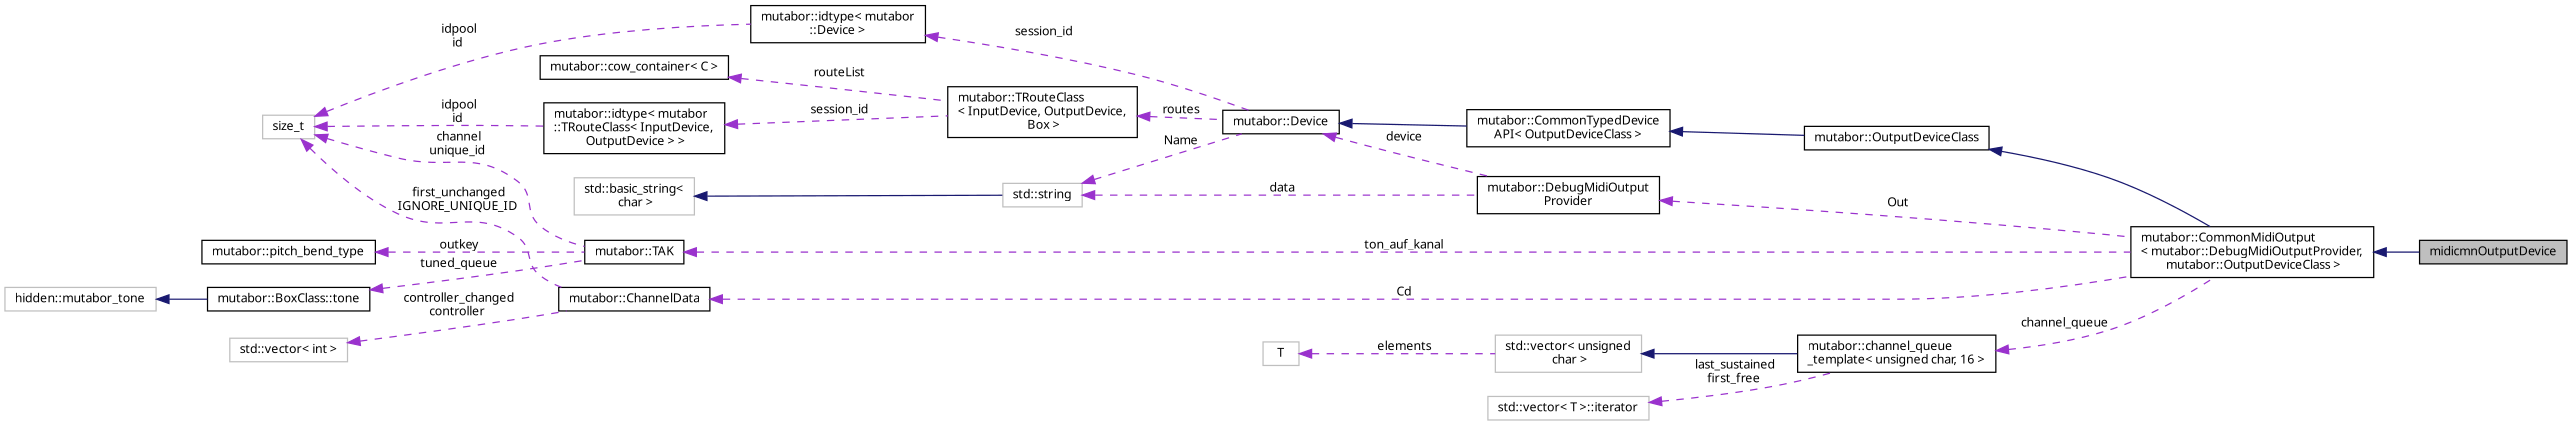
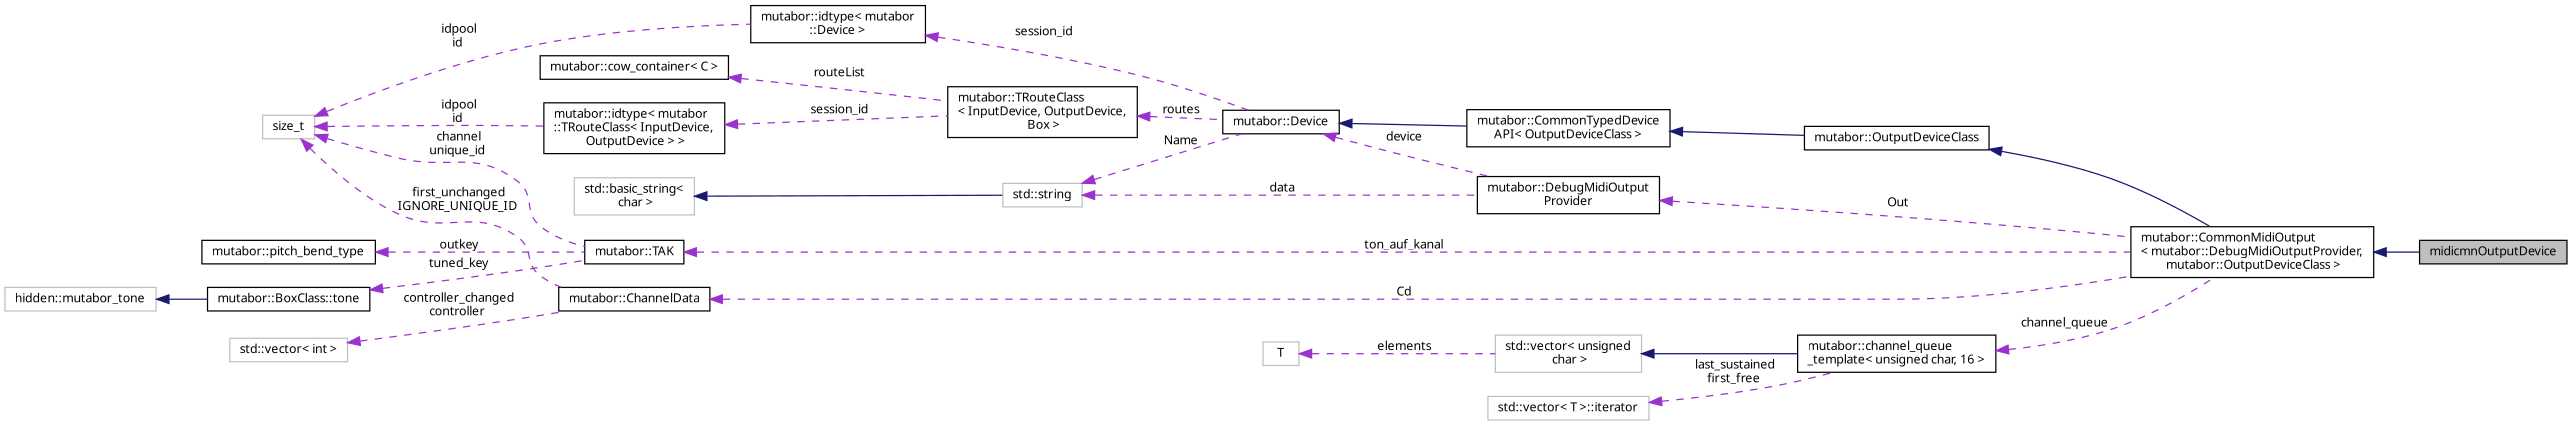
(458, 264) -> (458, 264)
